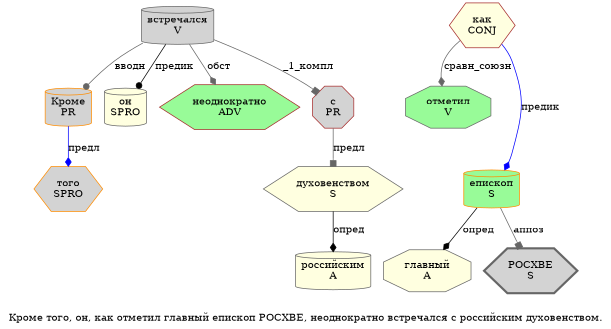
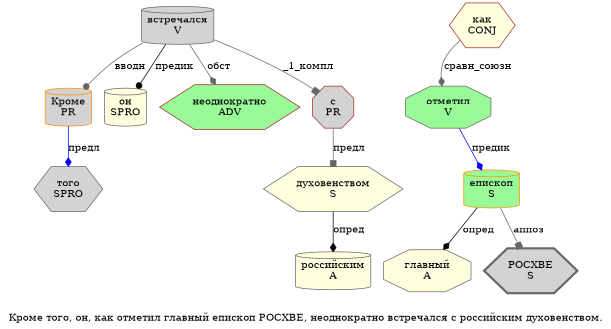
(521, 102) -> (468, 145)
(68, 189) -> (68, 189)
